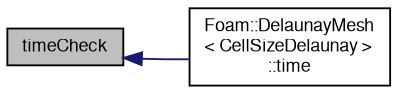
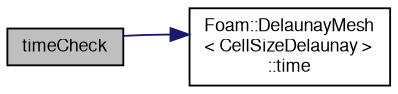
(165, 59) -> (147, 35)
